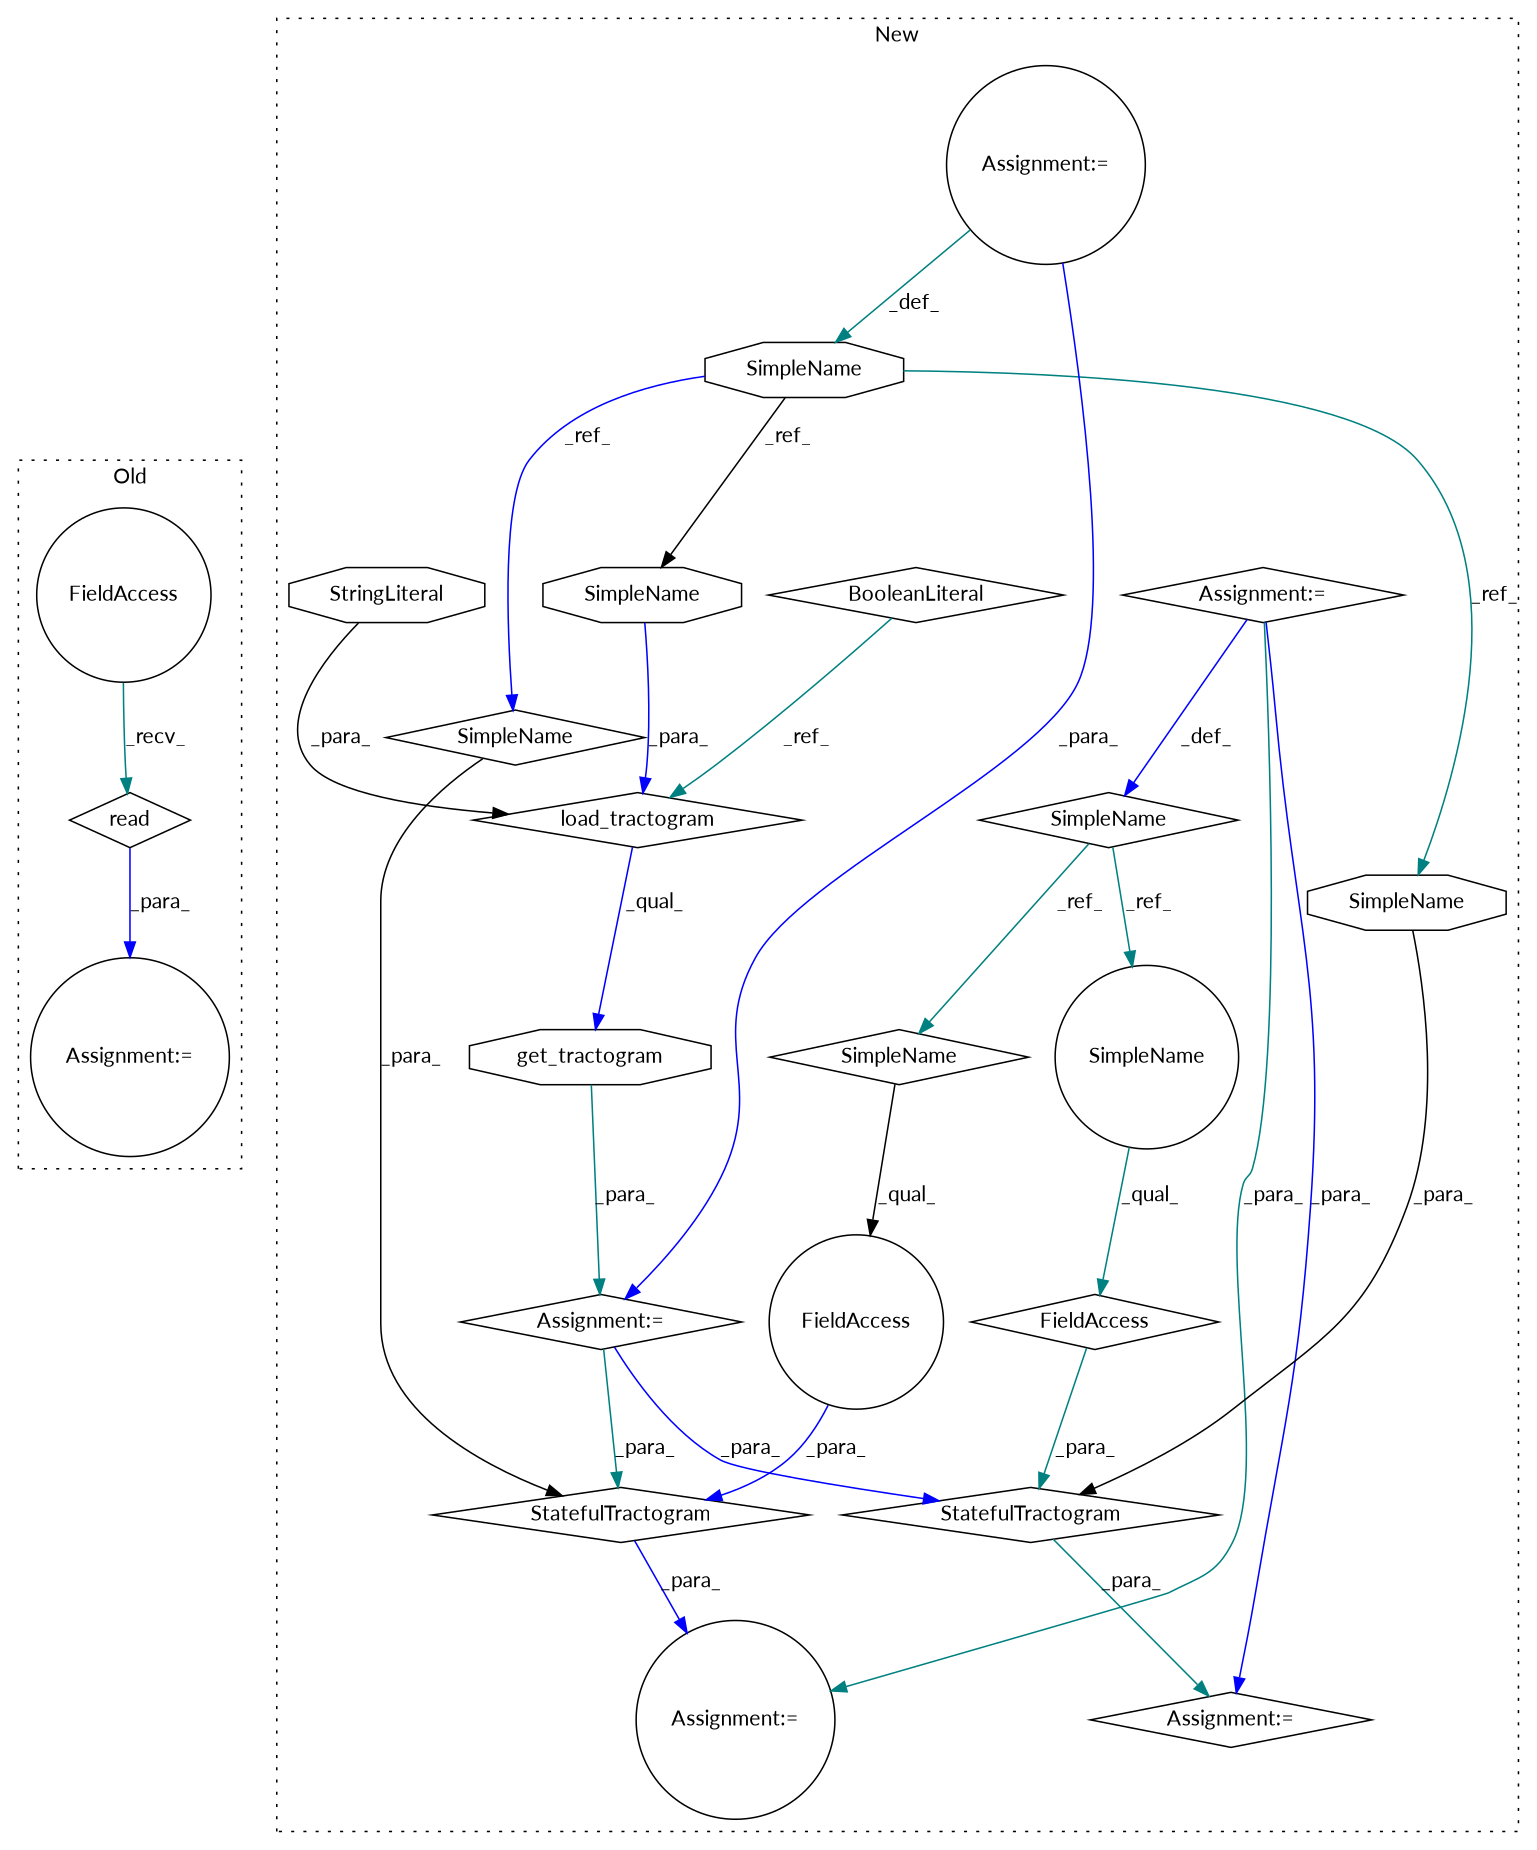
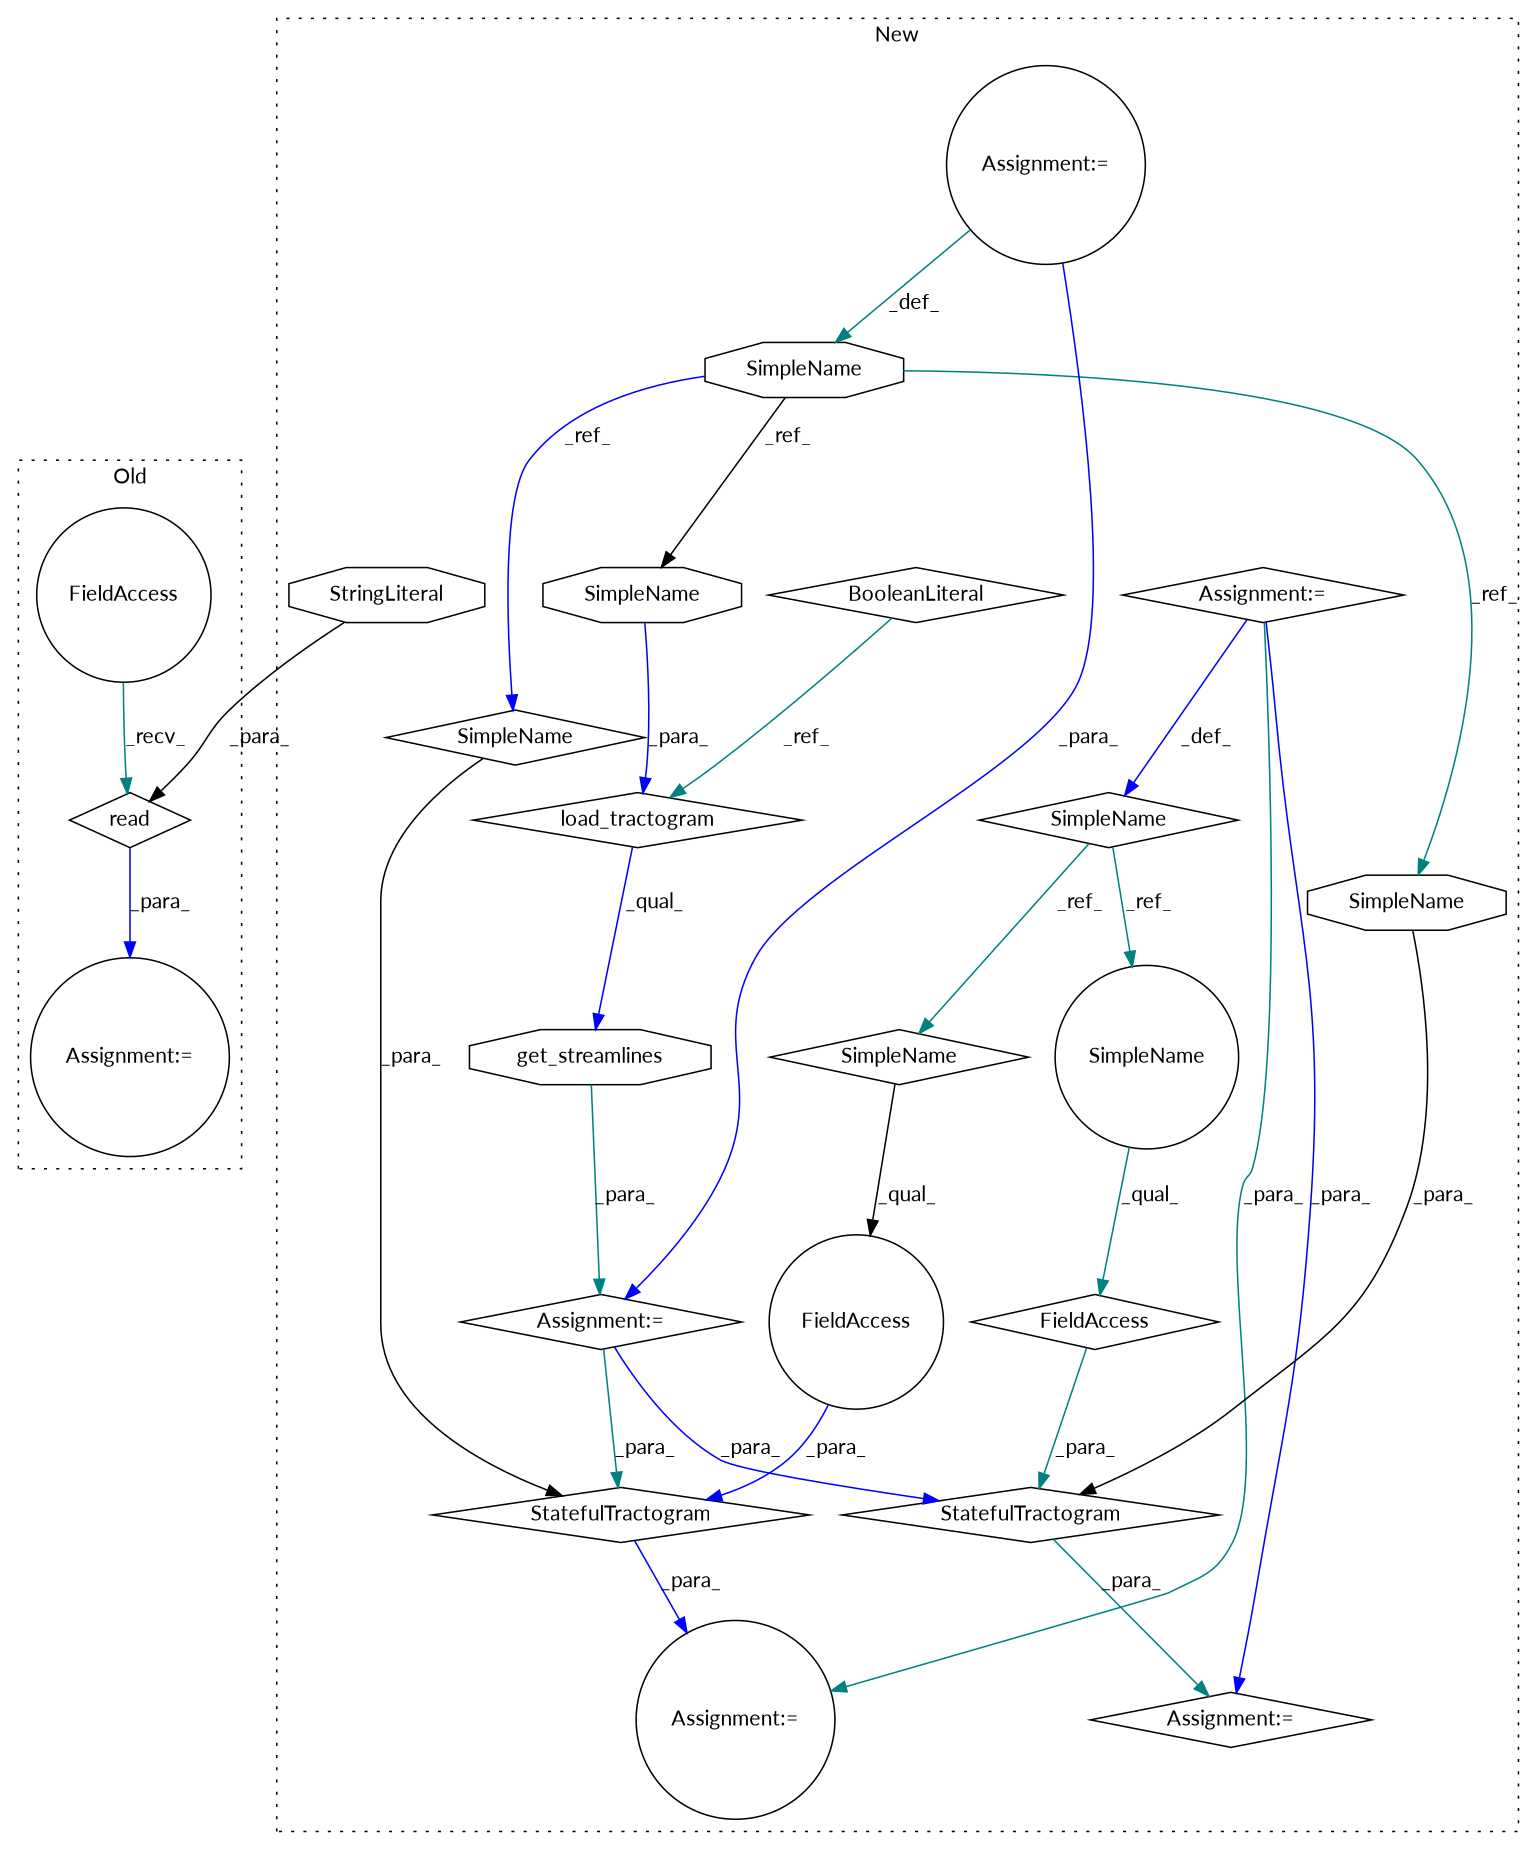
(321, 774) -> (253, 689)
(590, 1057) -> (590, 1057)
